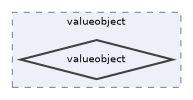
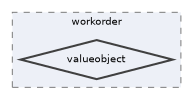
(97, 22) -> (97, 22)
